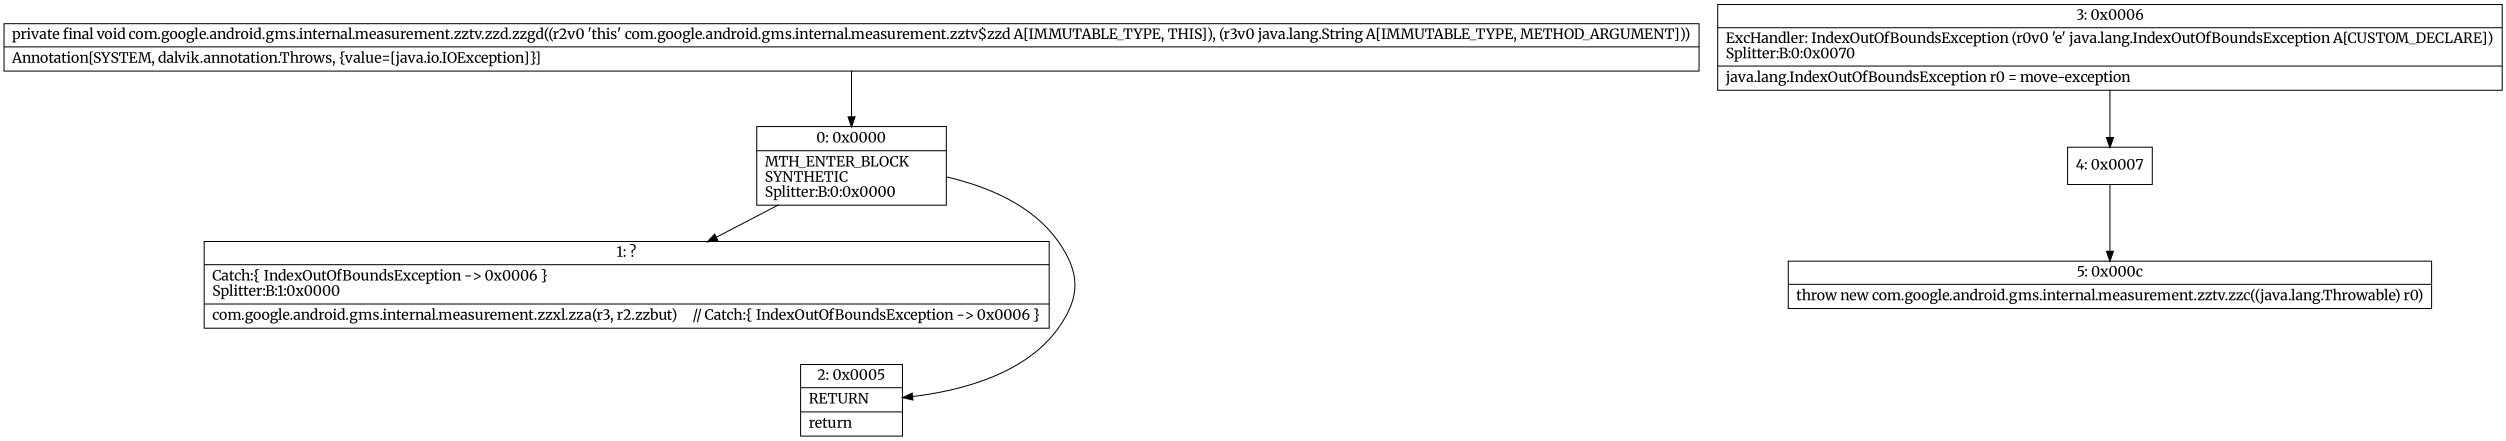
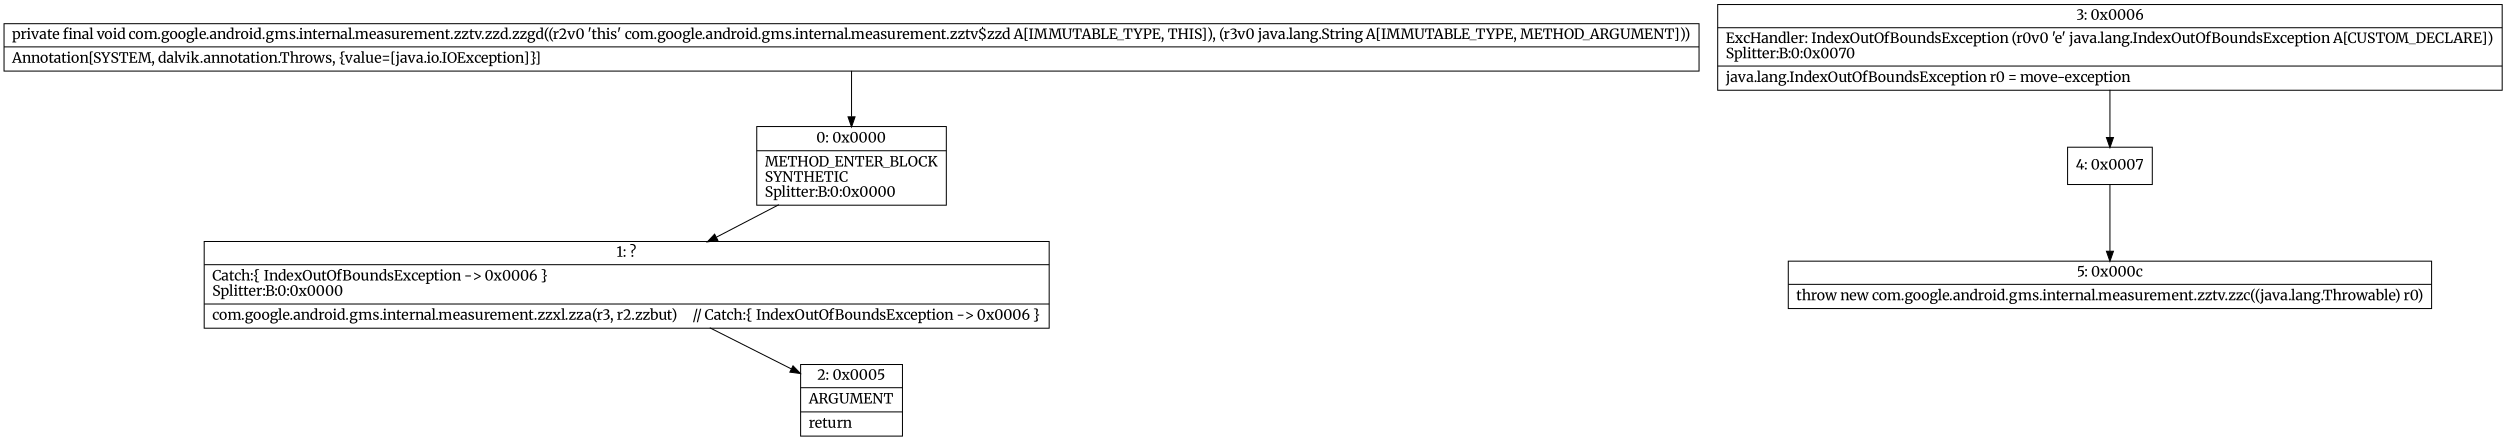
(837, 162) -> (852, 162)
(276, 291) -> (278, 291)
(1072, 301) -> (751, 348)
(839, 399) -> (852, 399)
